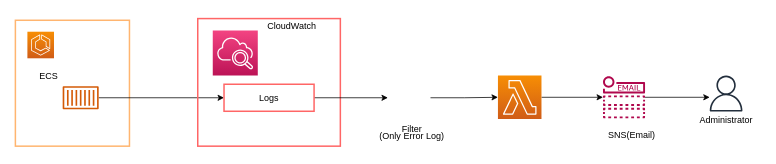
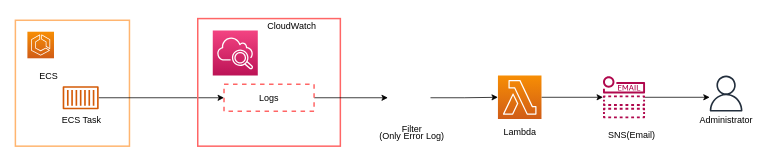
(269, 98) -> (269, 98)
none -> (81, 120)
none -> (519, 131)
